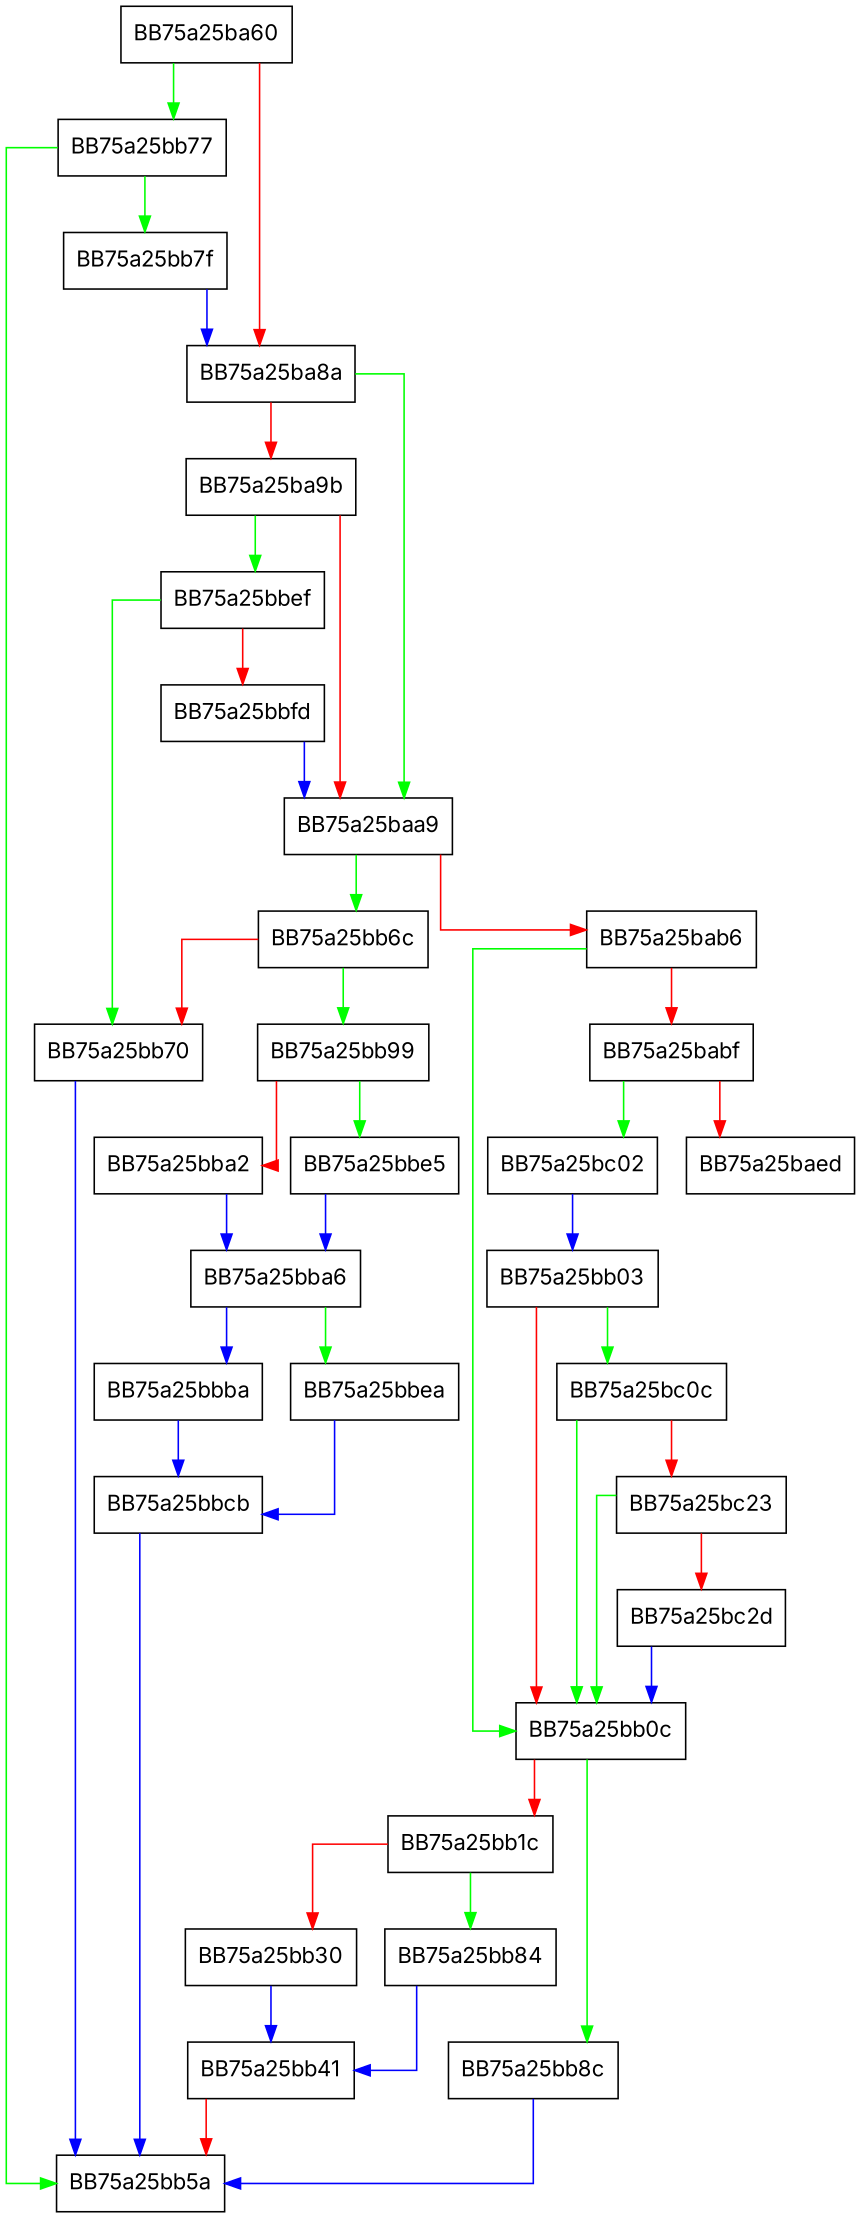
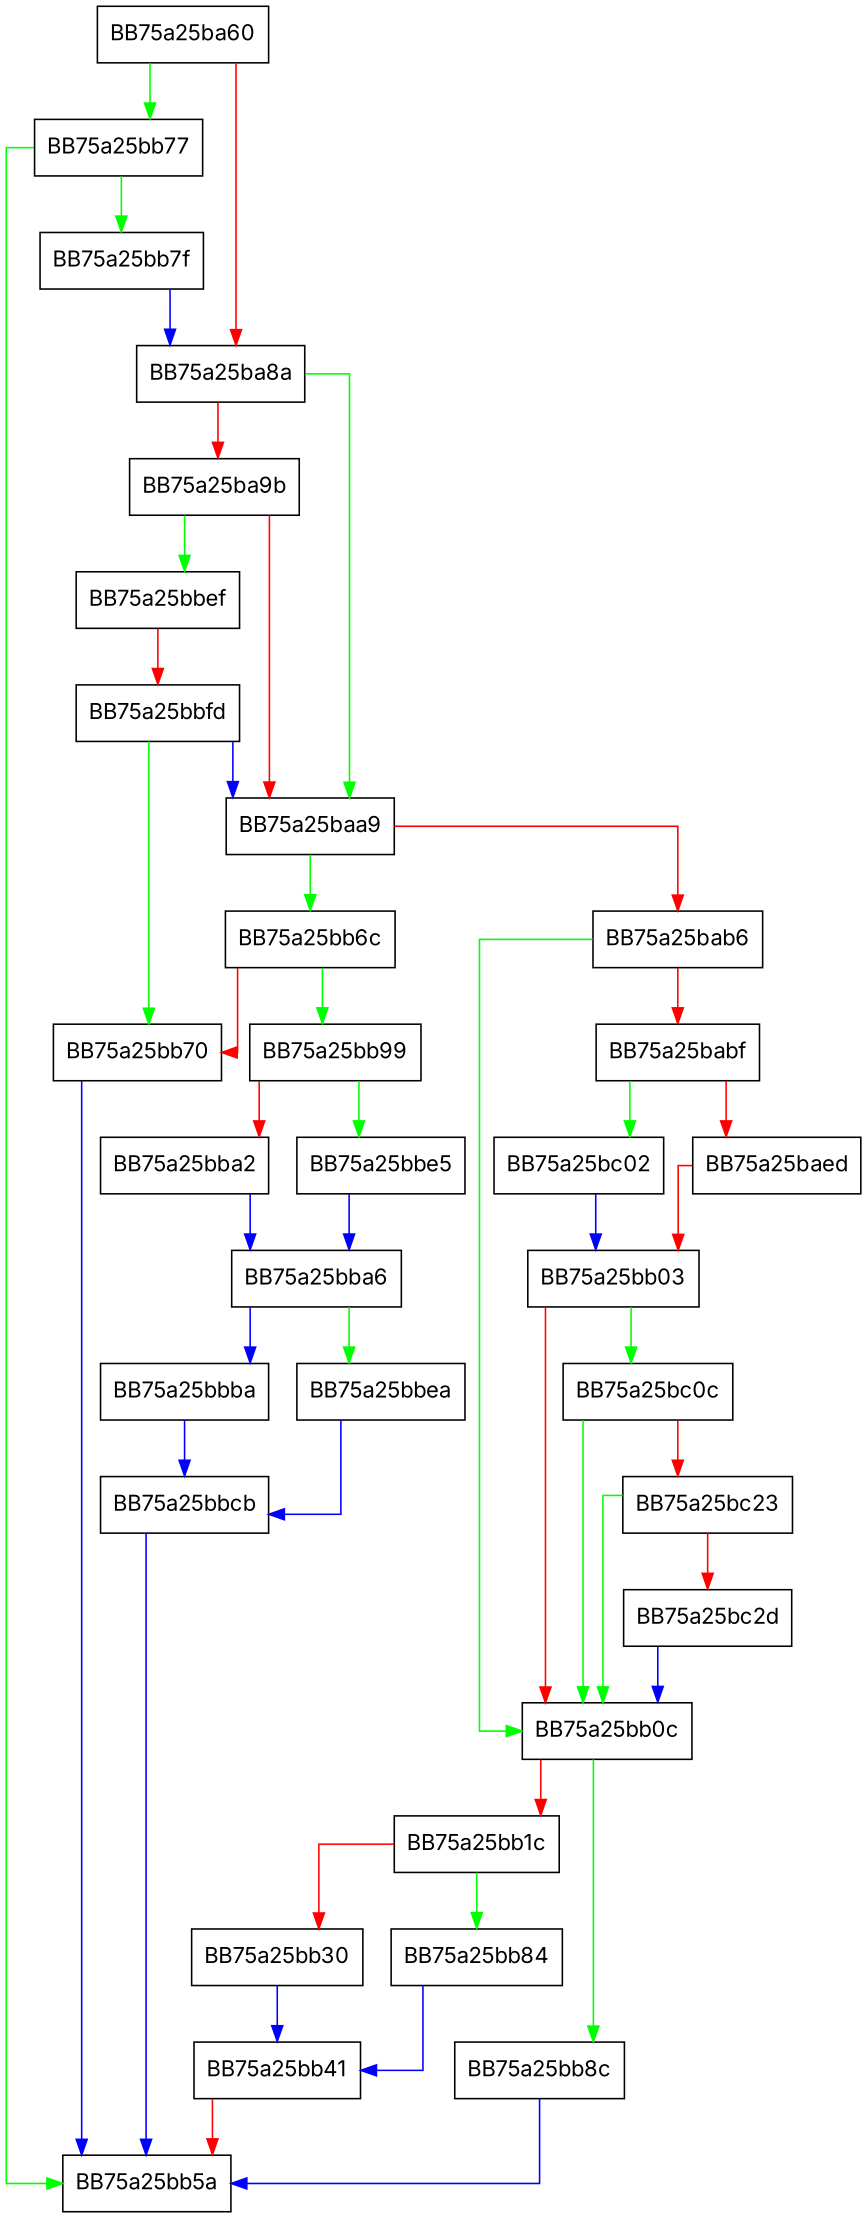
(112, 780) -> (149, 875)
none -> (678, 1193)
